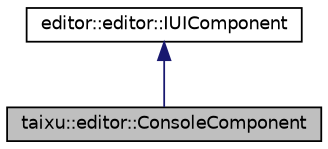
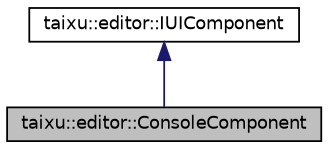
(164, 25) -> (164, 25)
